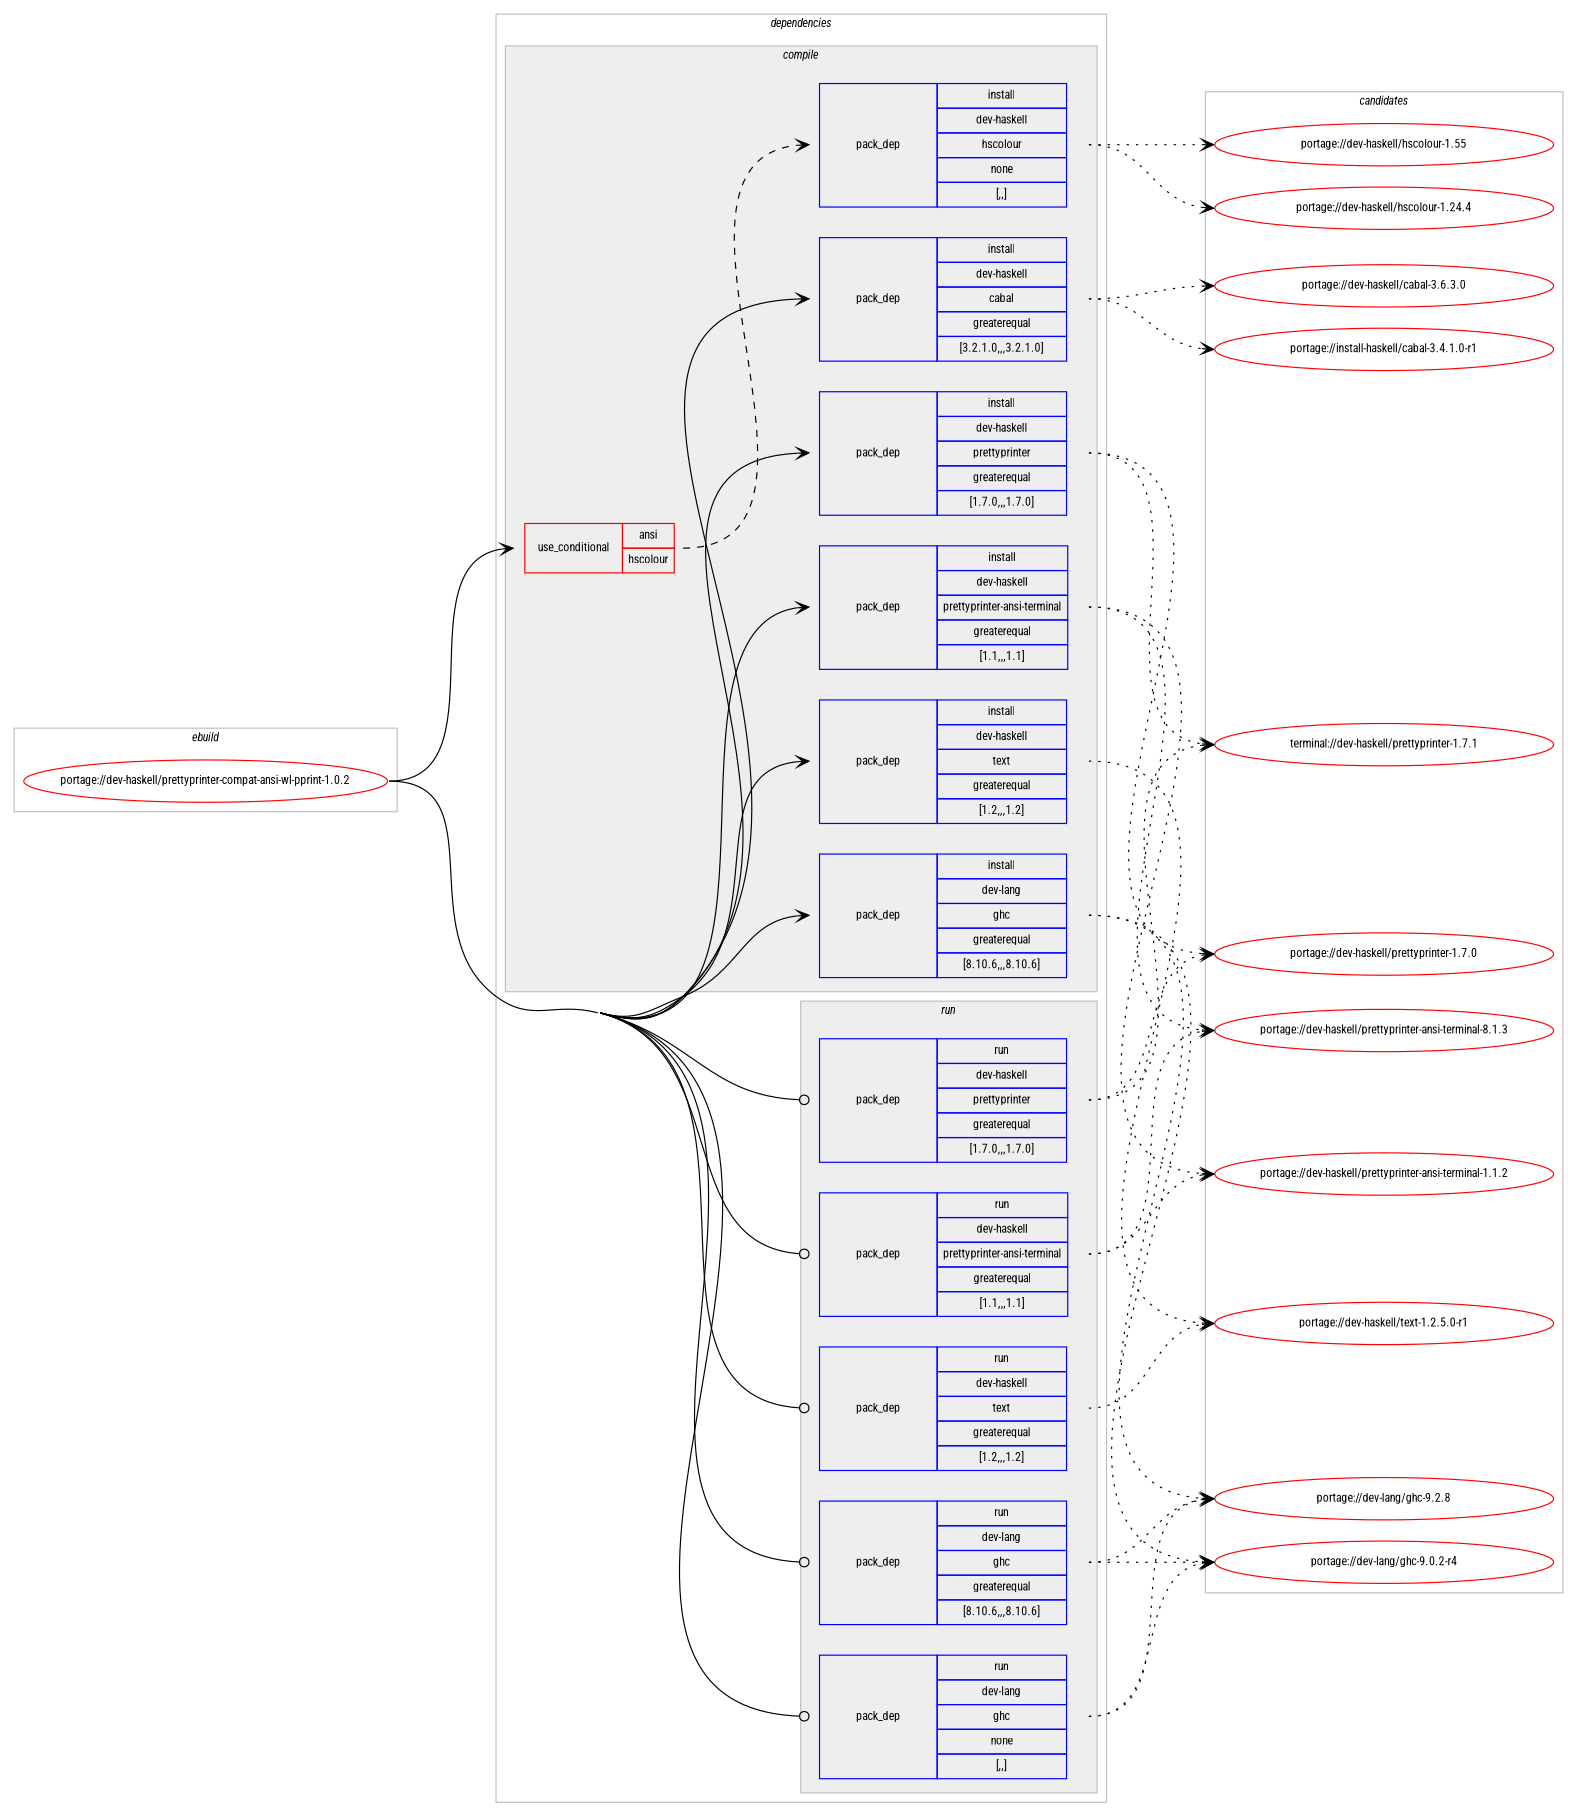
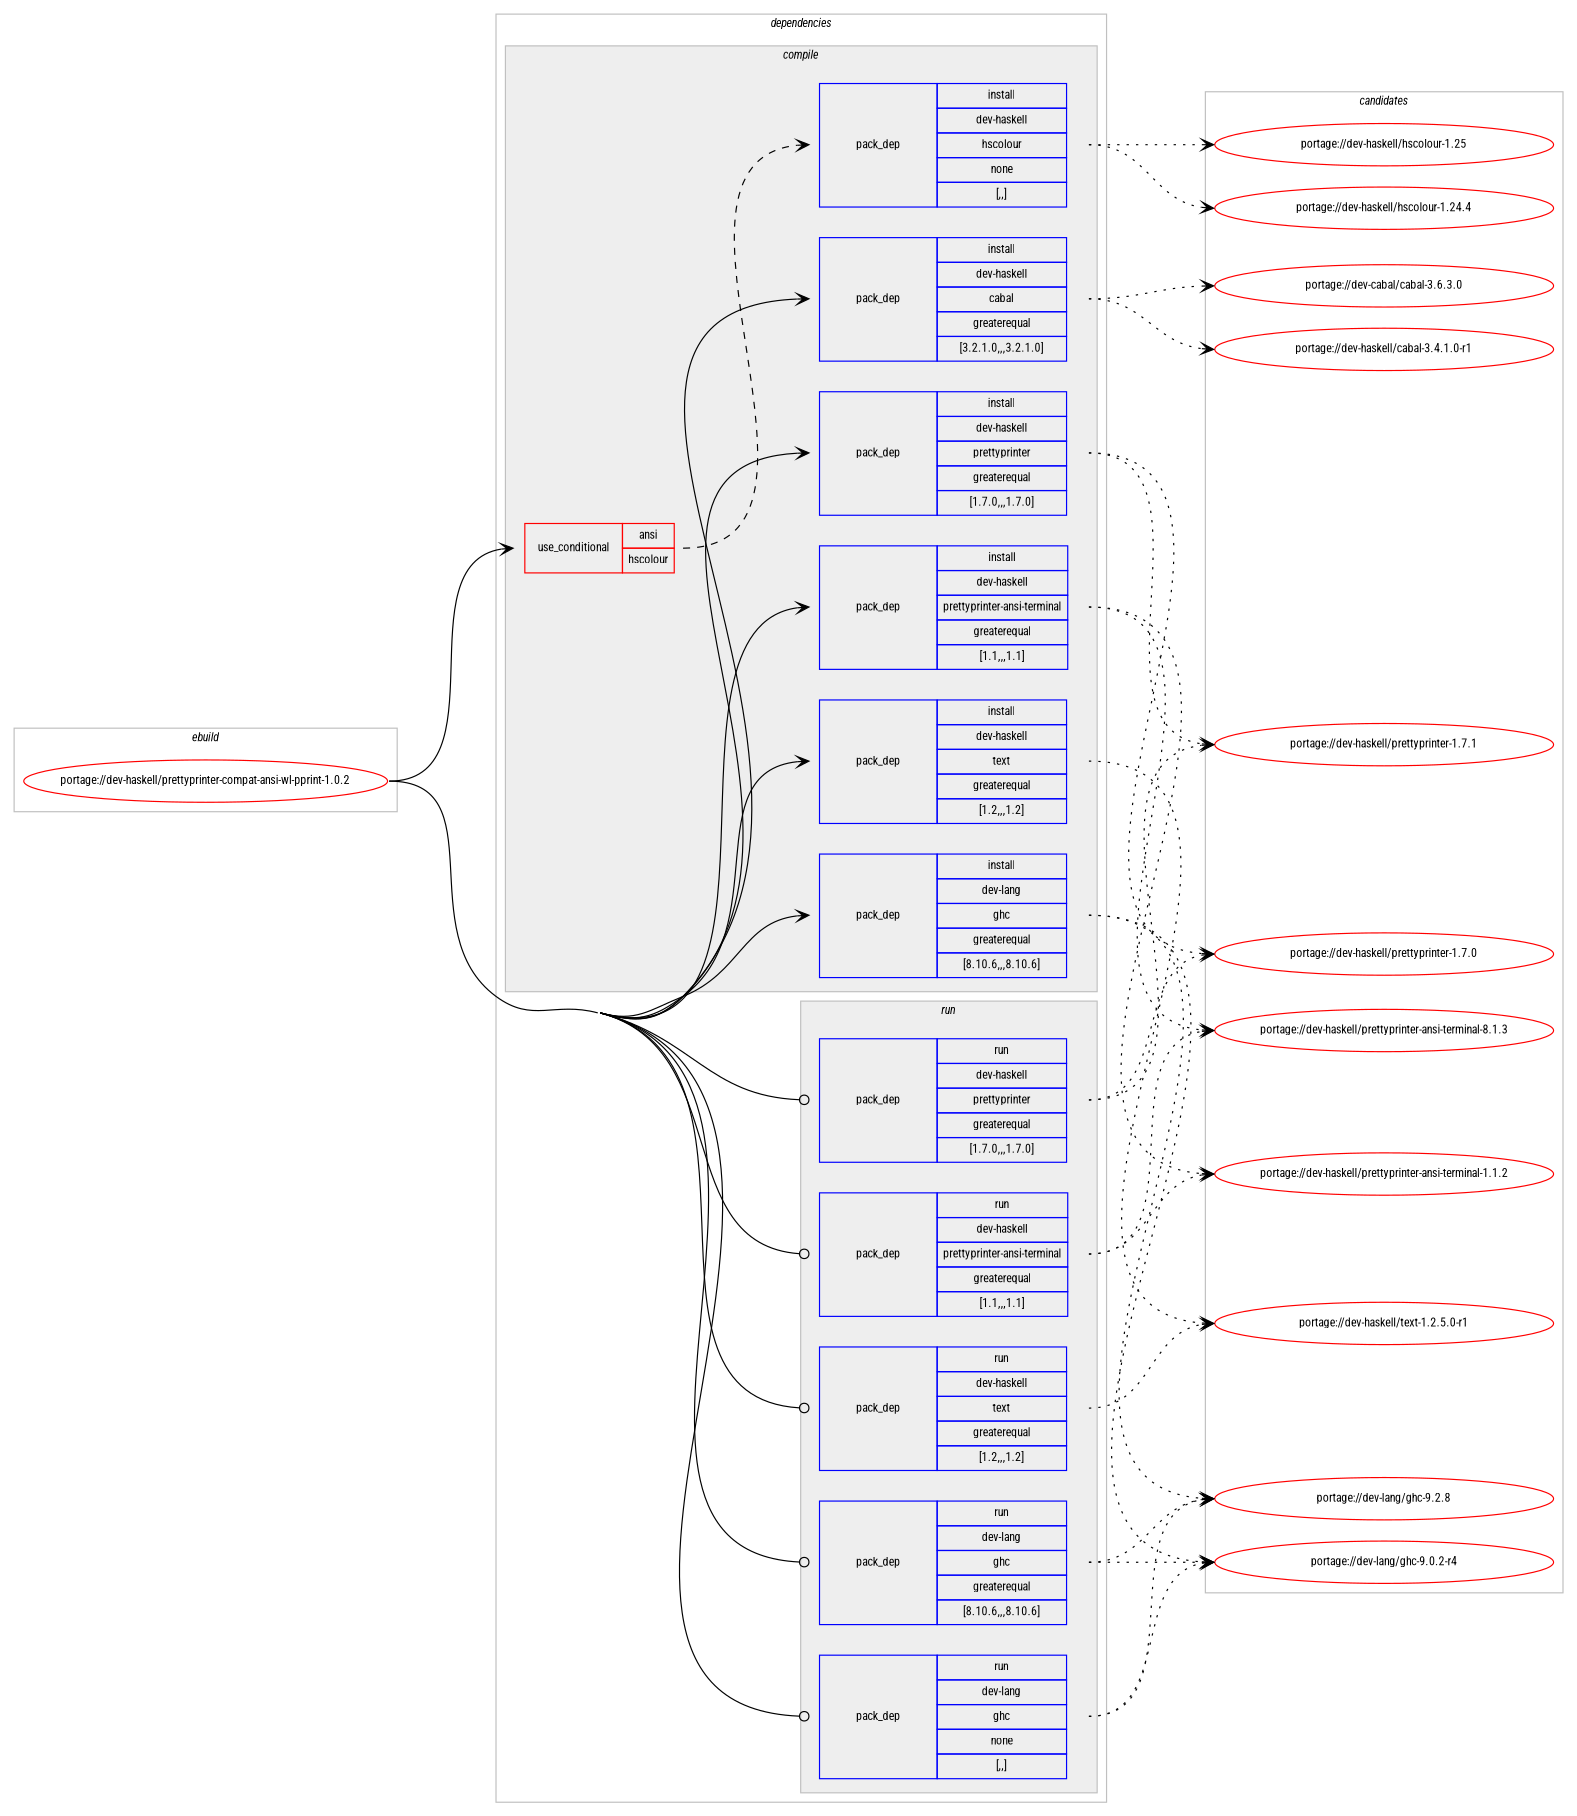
(1384, 145) -> (1384, 145)
(1384, 286) -> (1384, 286)
(1384, 349) -> (1384, 349)
(1384, 745) -> (1384, 745)
